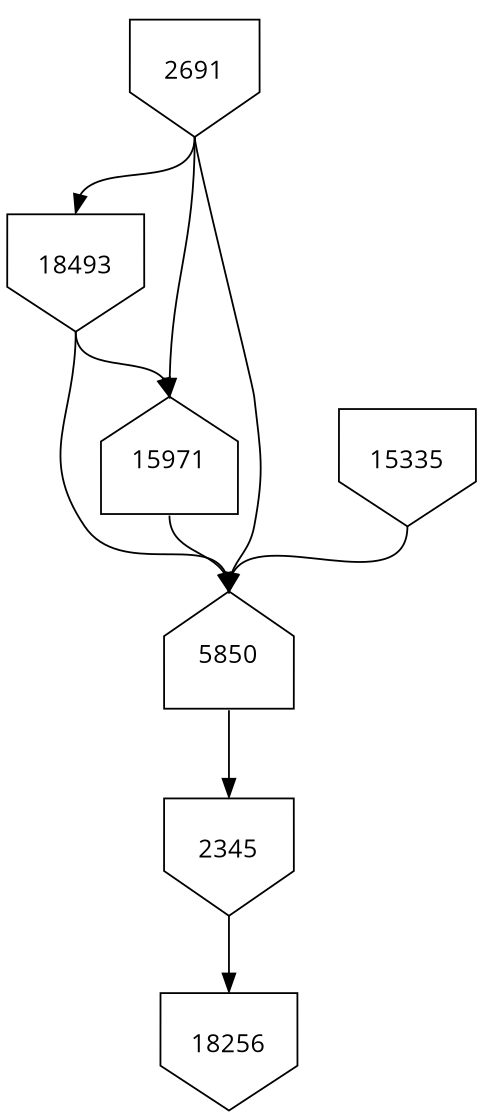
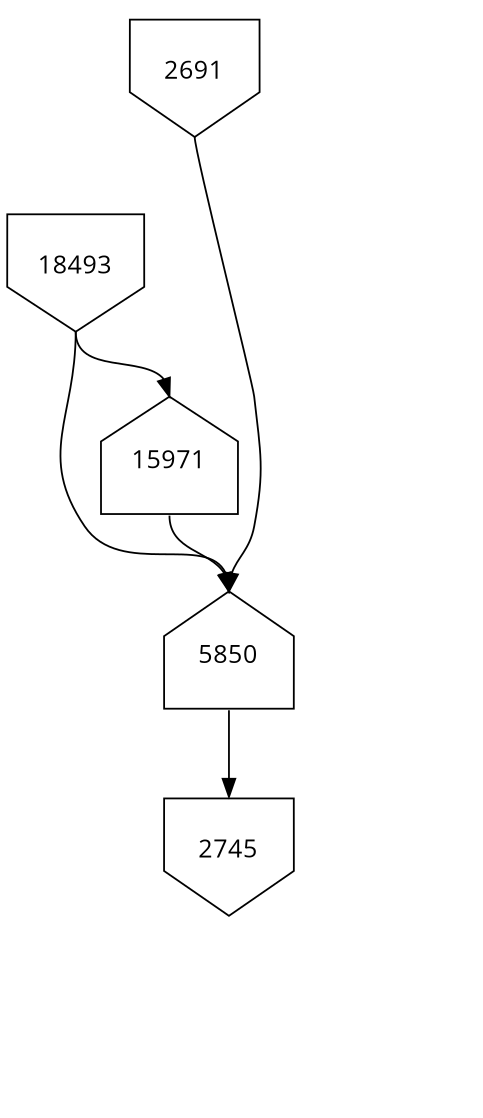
(144, 174) -> none
(184, 258) -> none
(407, 462) -> none
(229, 851) -> (229, 851)
(229, 1046) -> none
